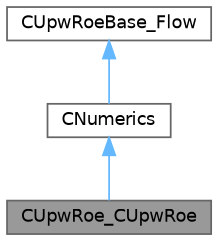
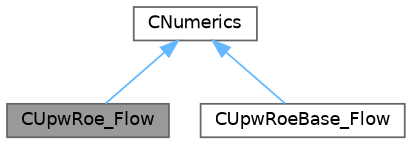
(109, 81) -> (256, 78)
(109, 217) -> (88, 121)
